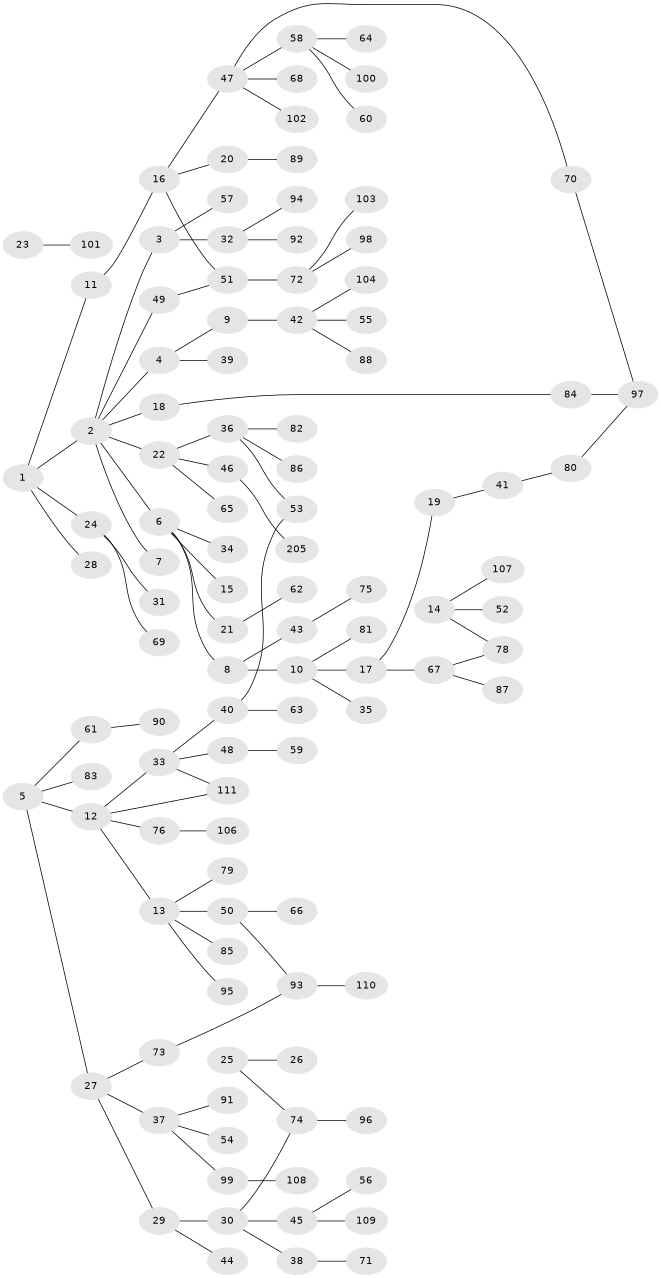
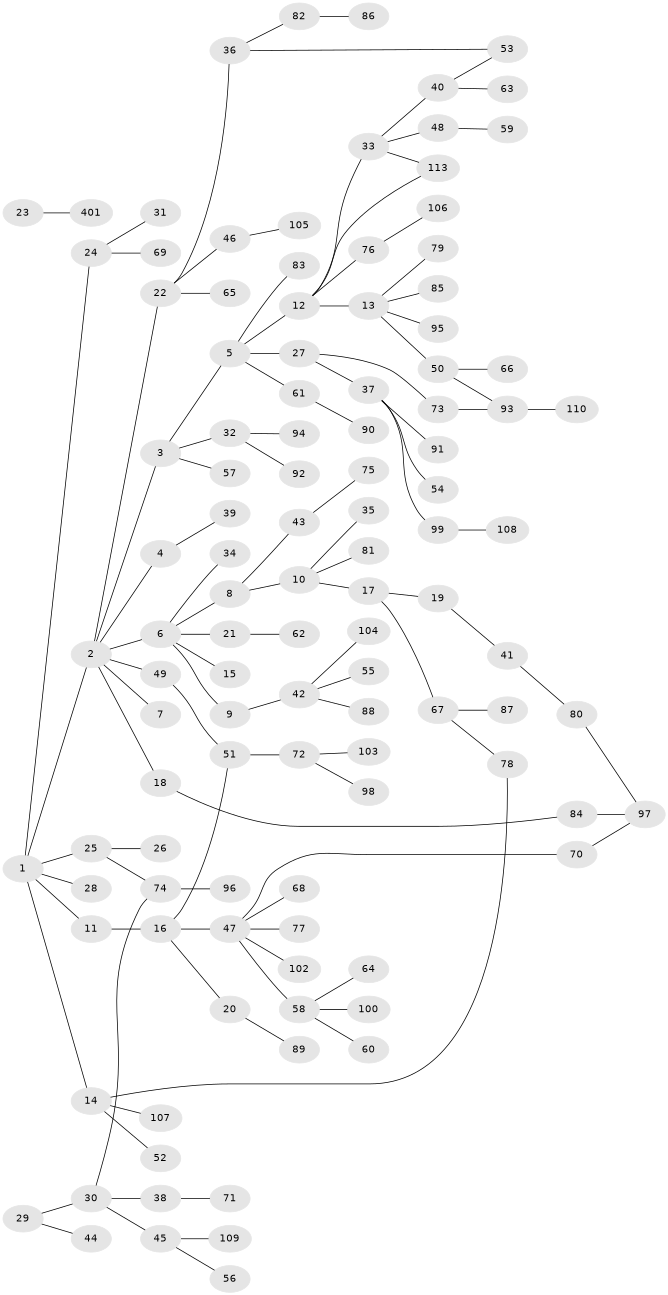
(91, 245) -> (91, 213)
(194, 340) -> (195, 674)
none -> (195, 403)
(262, 449) -> (334, 16)
(297, 549) -> (299, 226)
(228, 791) -> (438, 168)
none -> (57, 859)
none -> (299, 929)
none -> (57, 985)
(125, 1154) -> none
